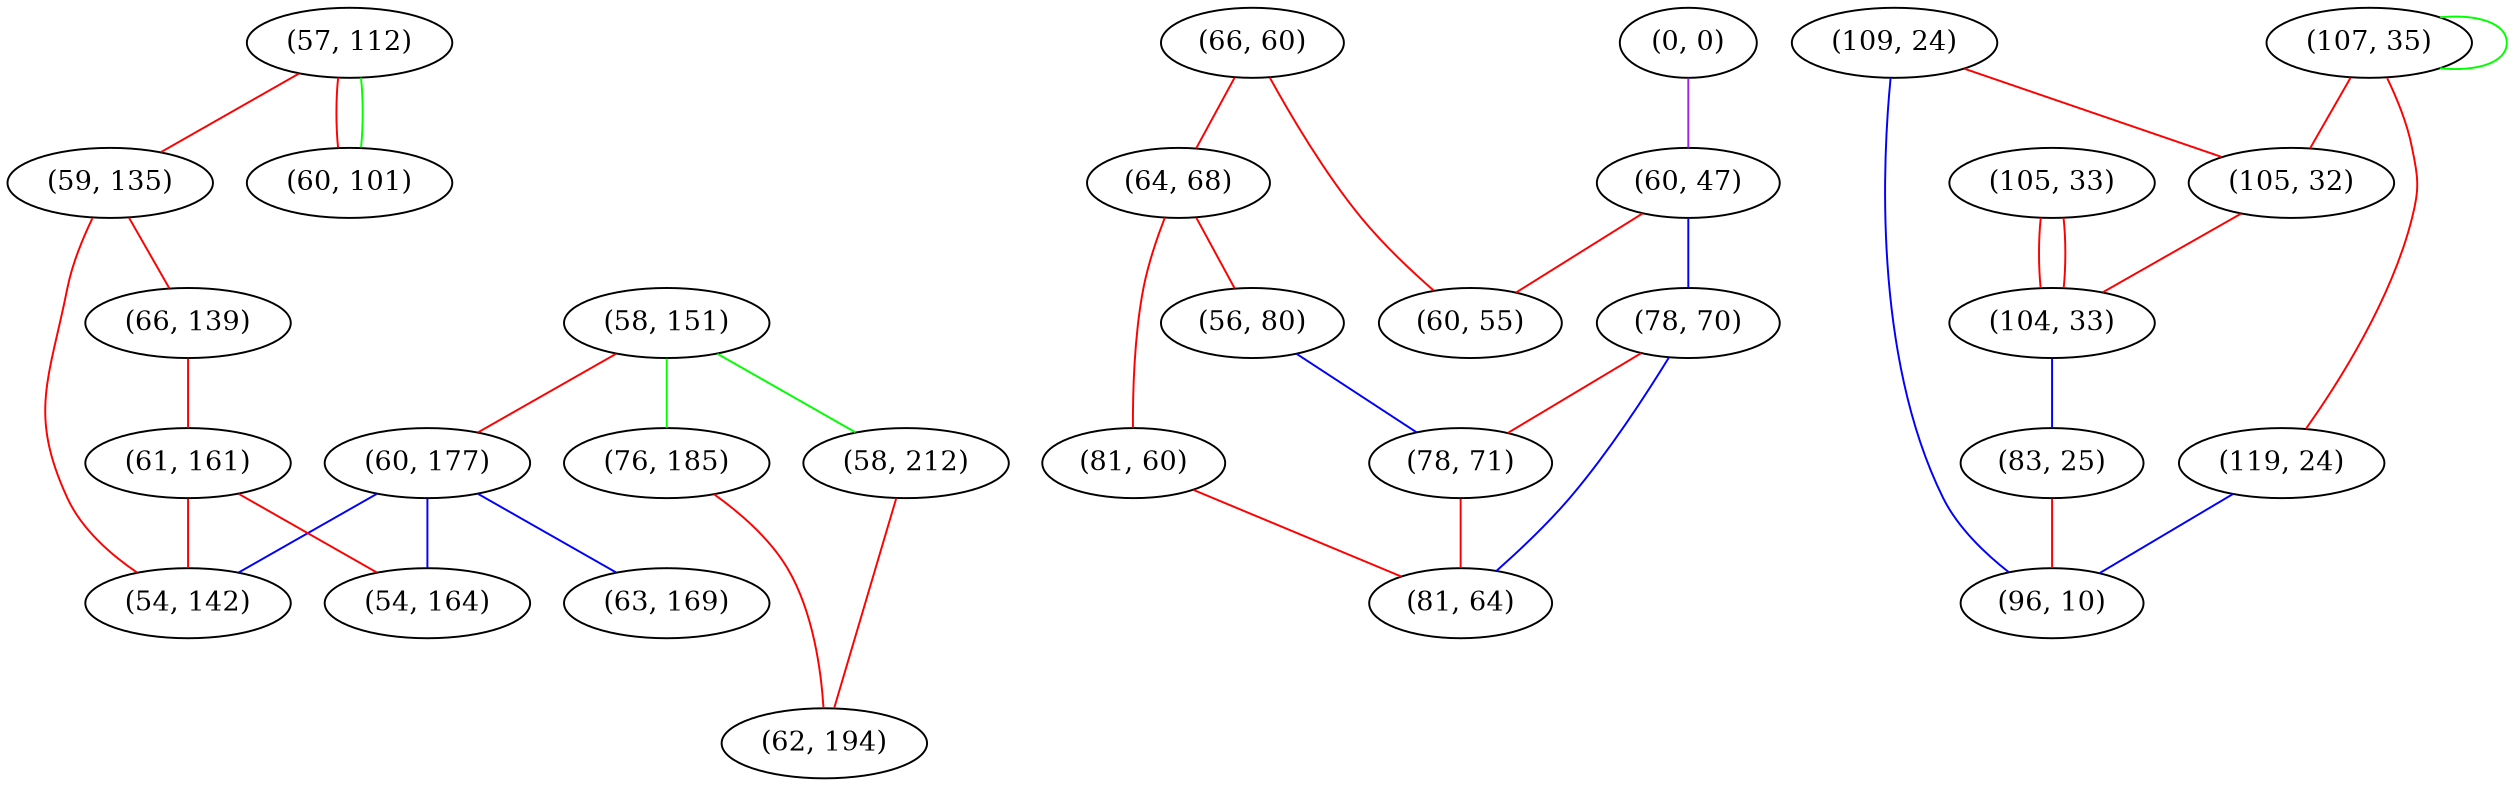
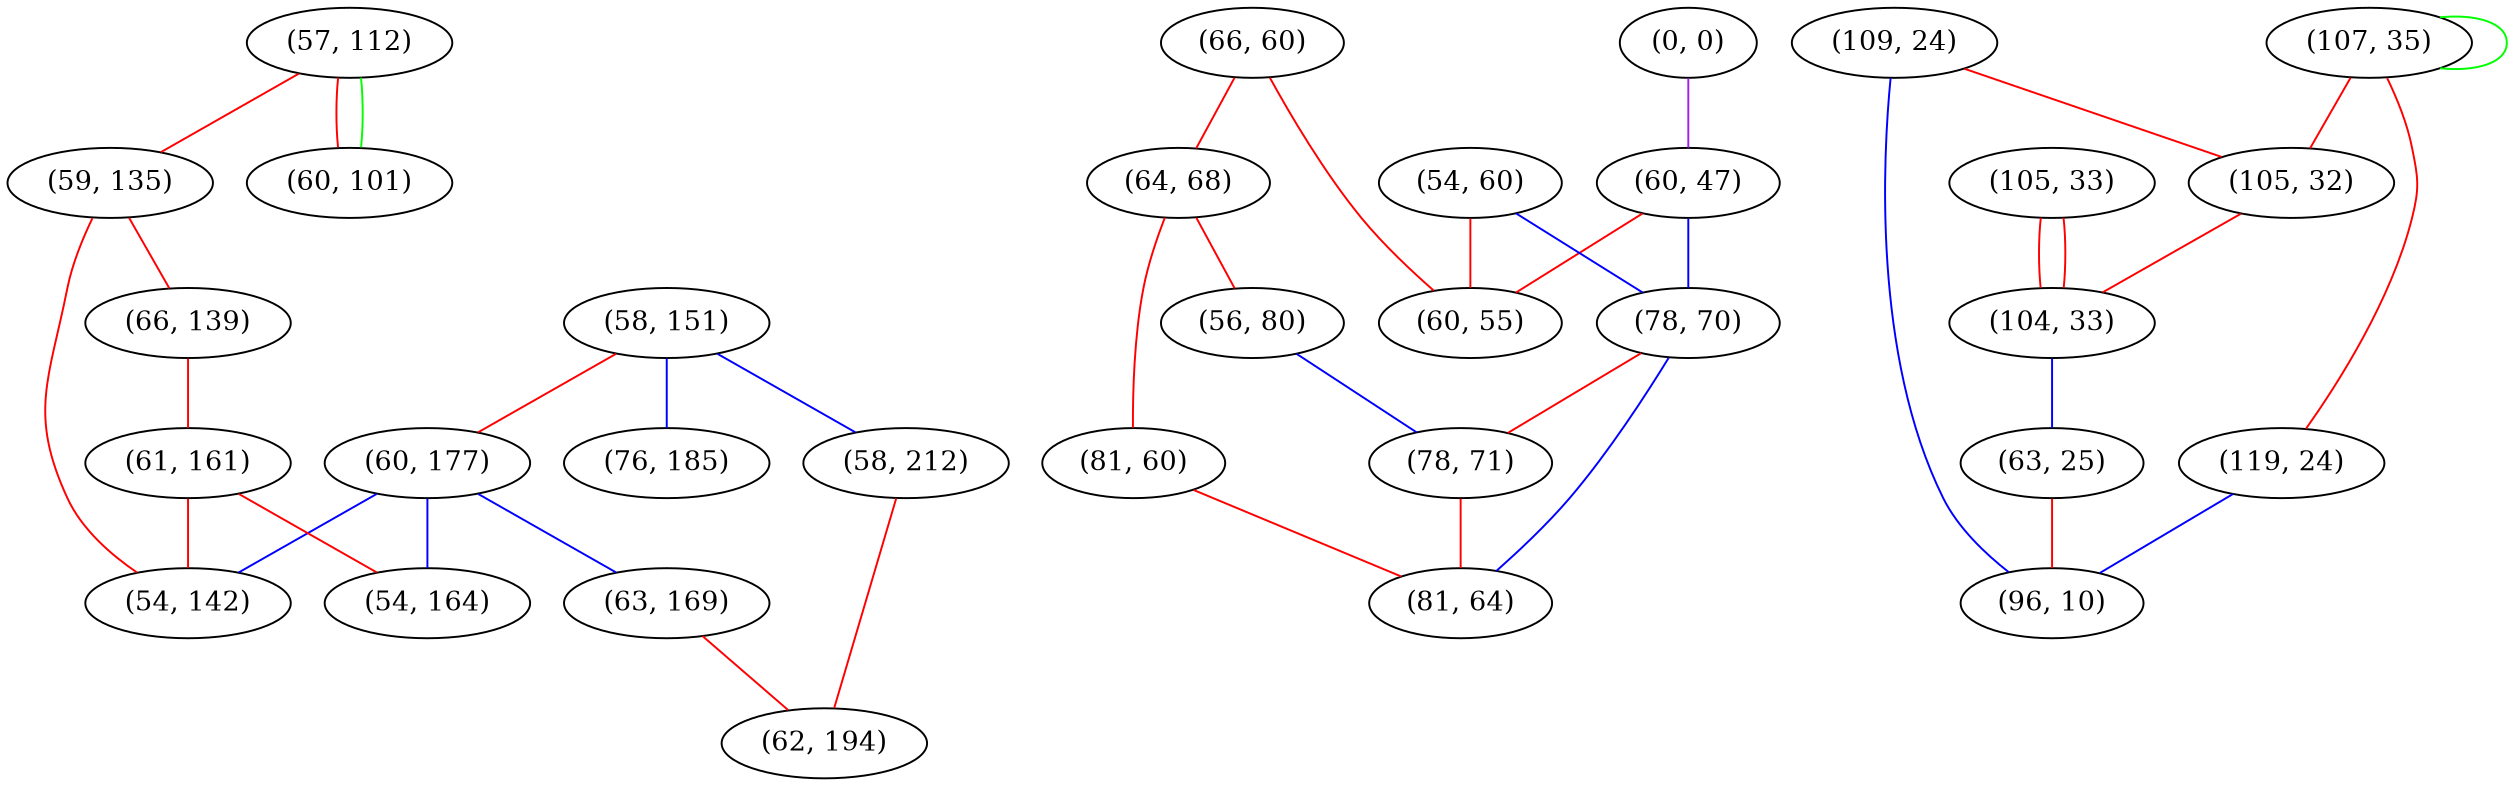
none -> (1470, 183)
(667, 393) -> (667, 393)
(786, 393) -> (786, 393)
(2052, 463) -> (2052, 463)
(797, 586) -> (745, 673)
